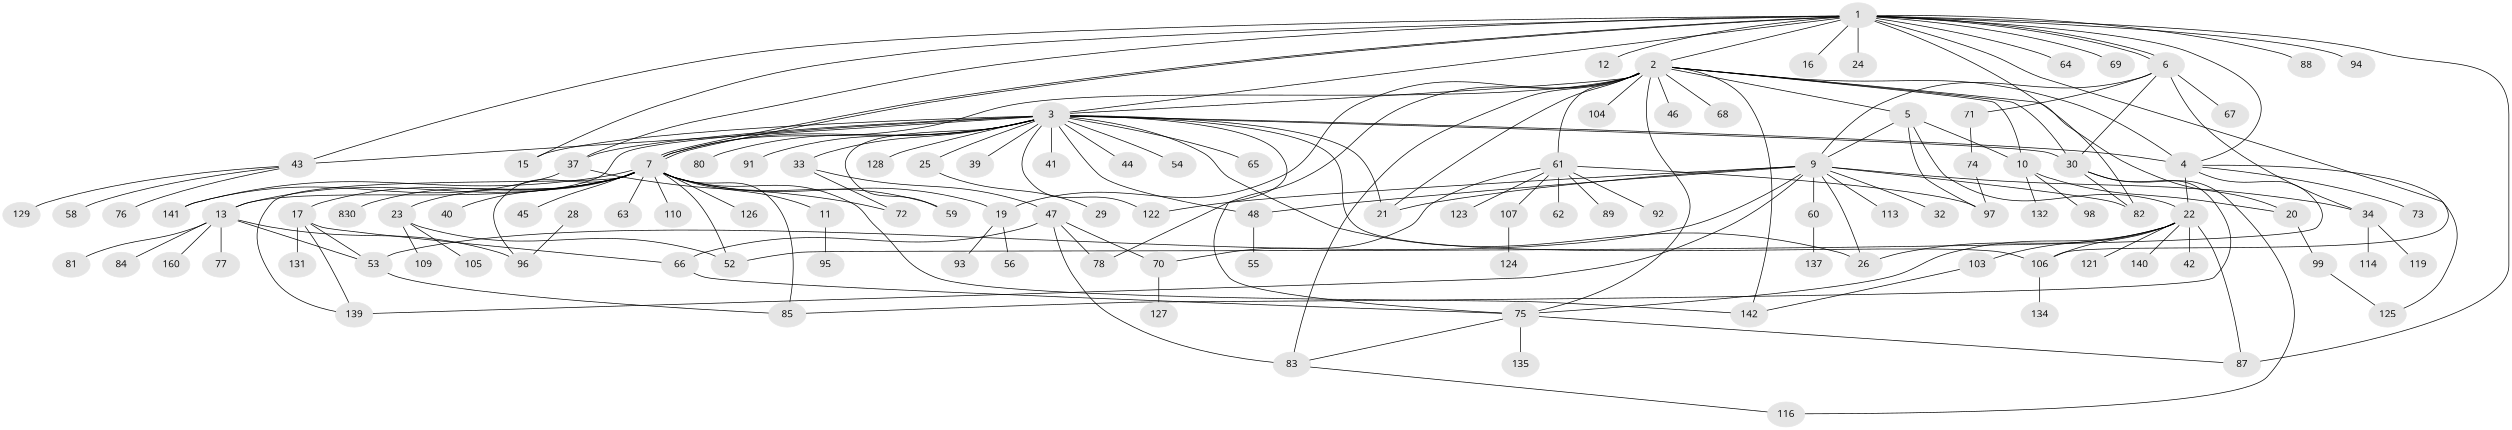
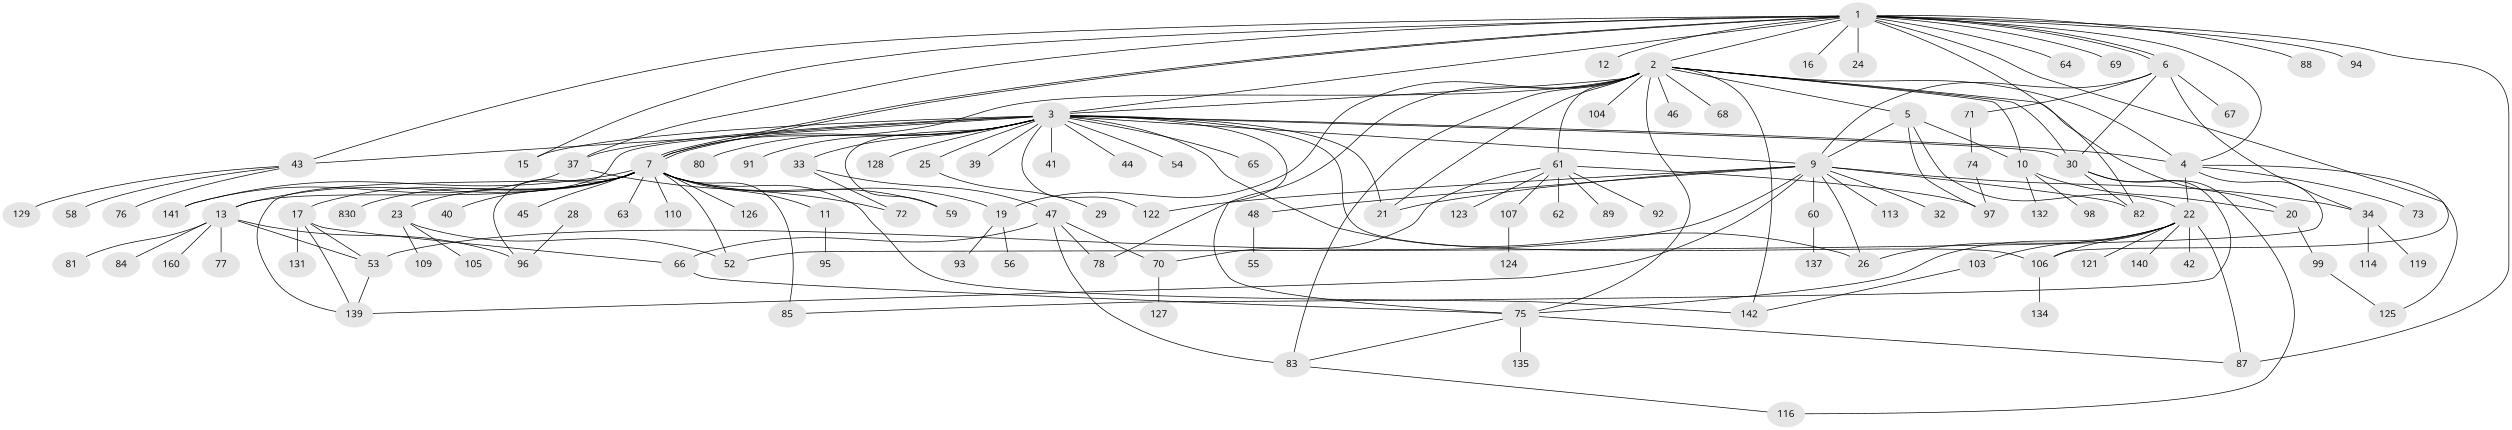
(1136, 190) -> (1414, 139)
(577, 300) -> (364, 290)
